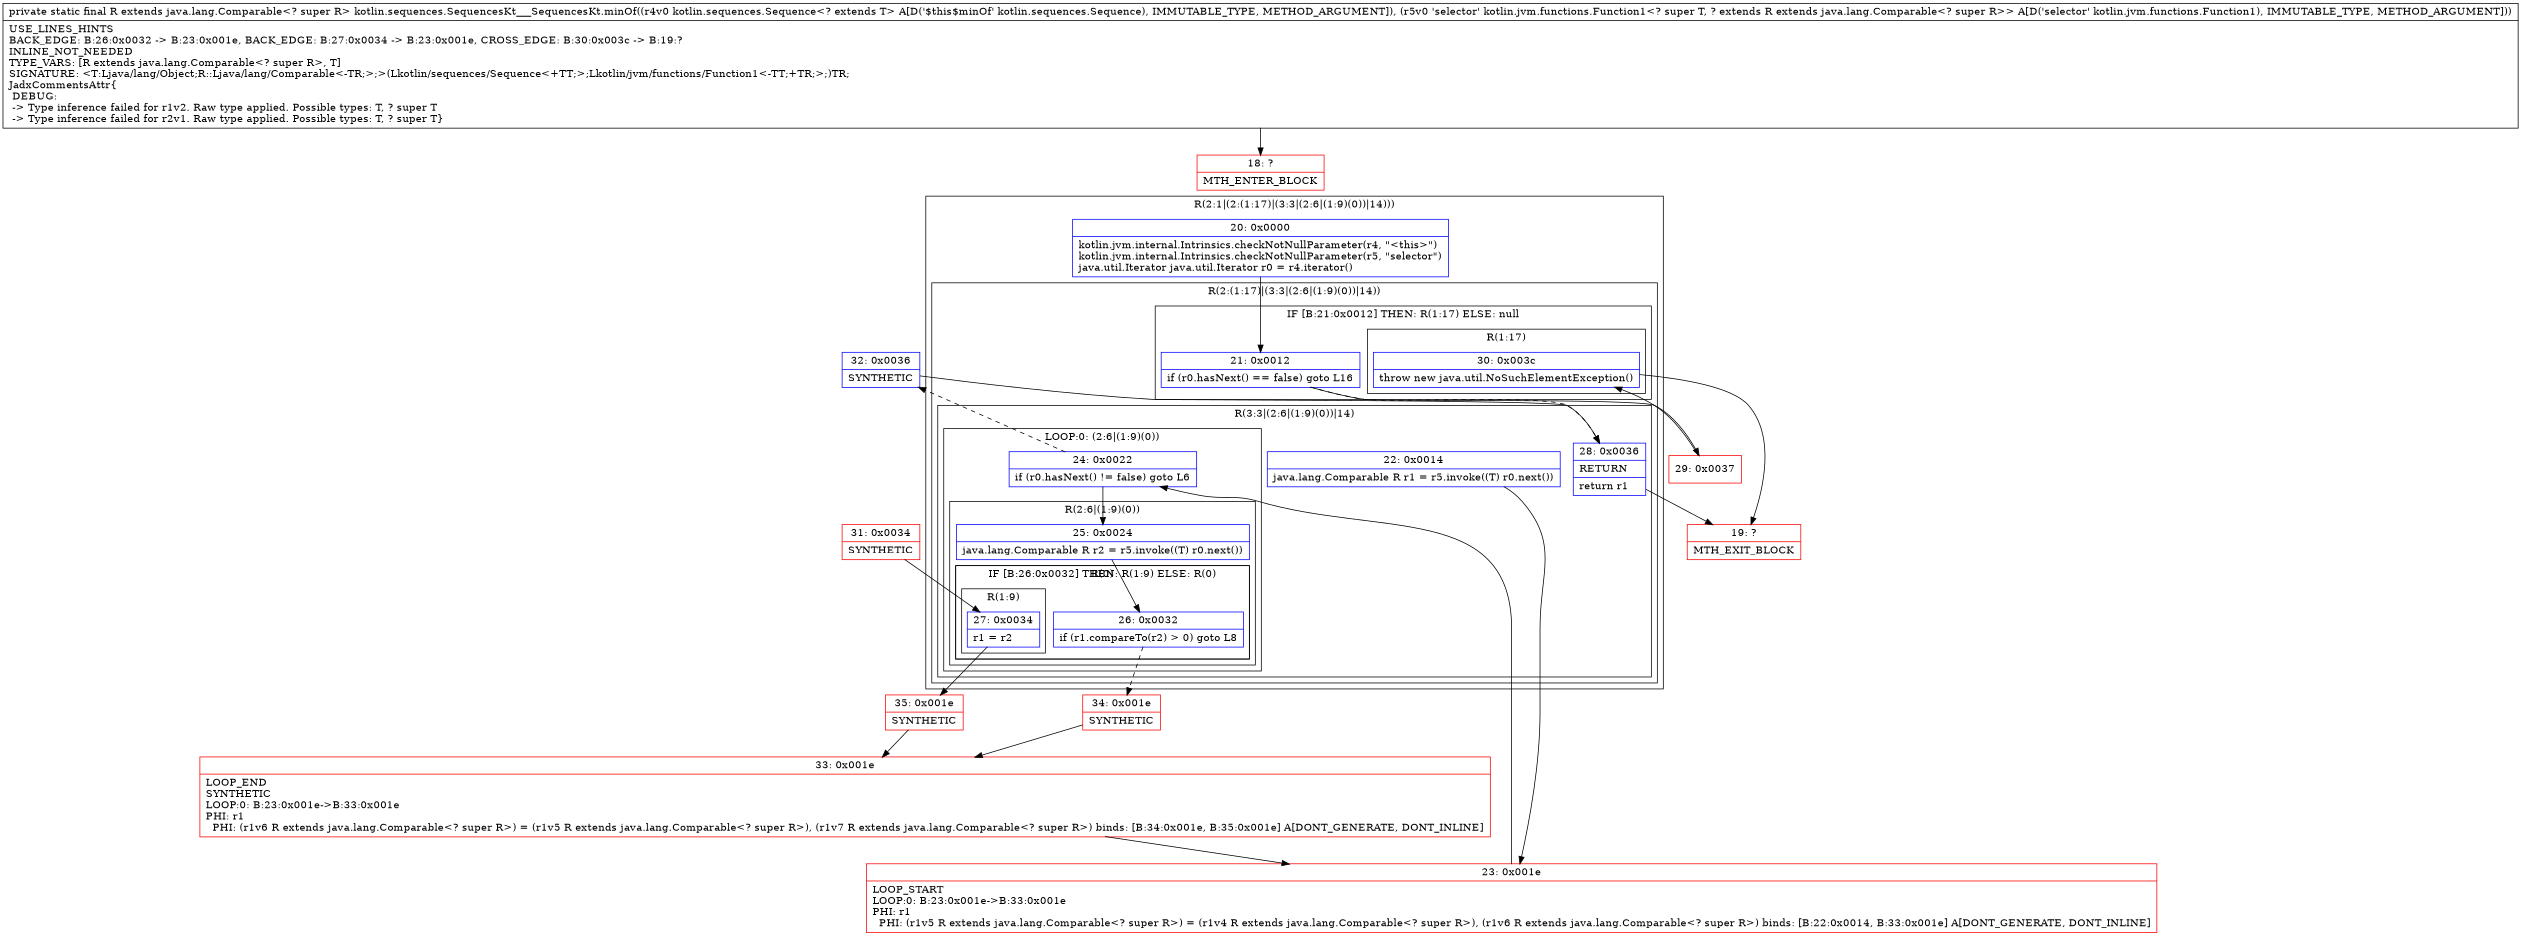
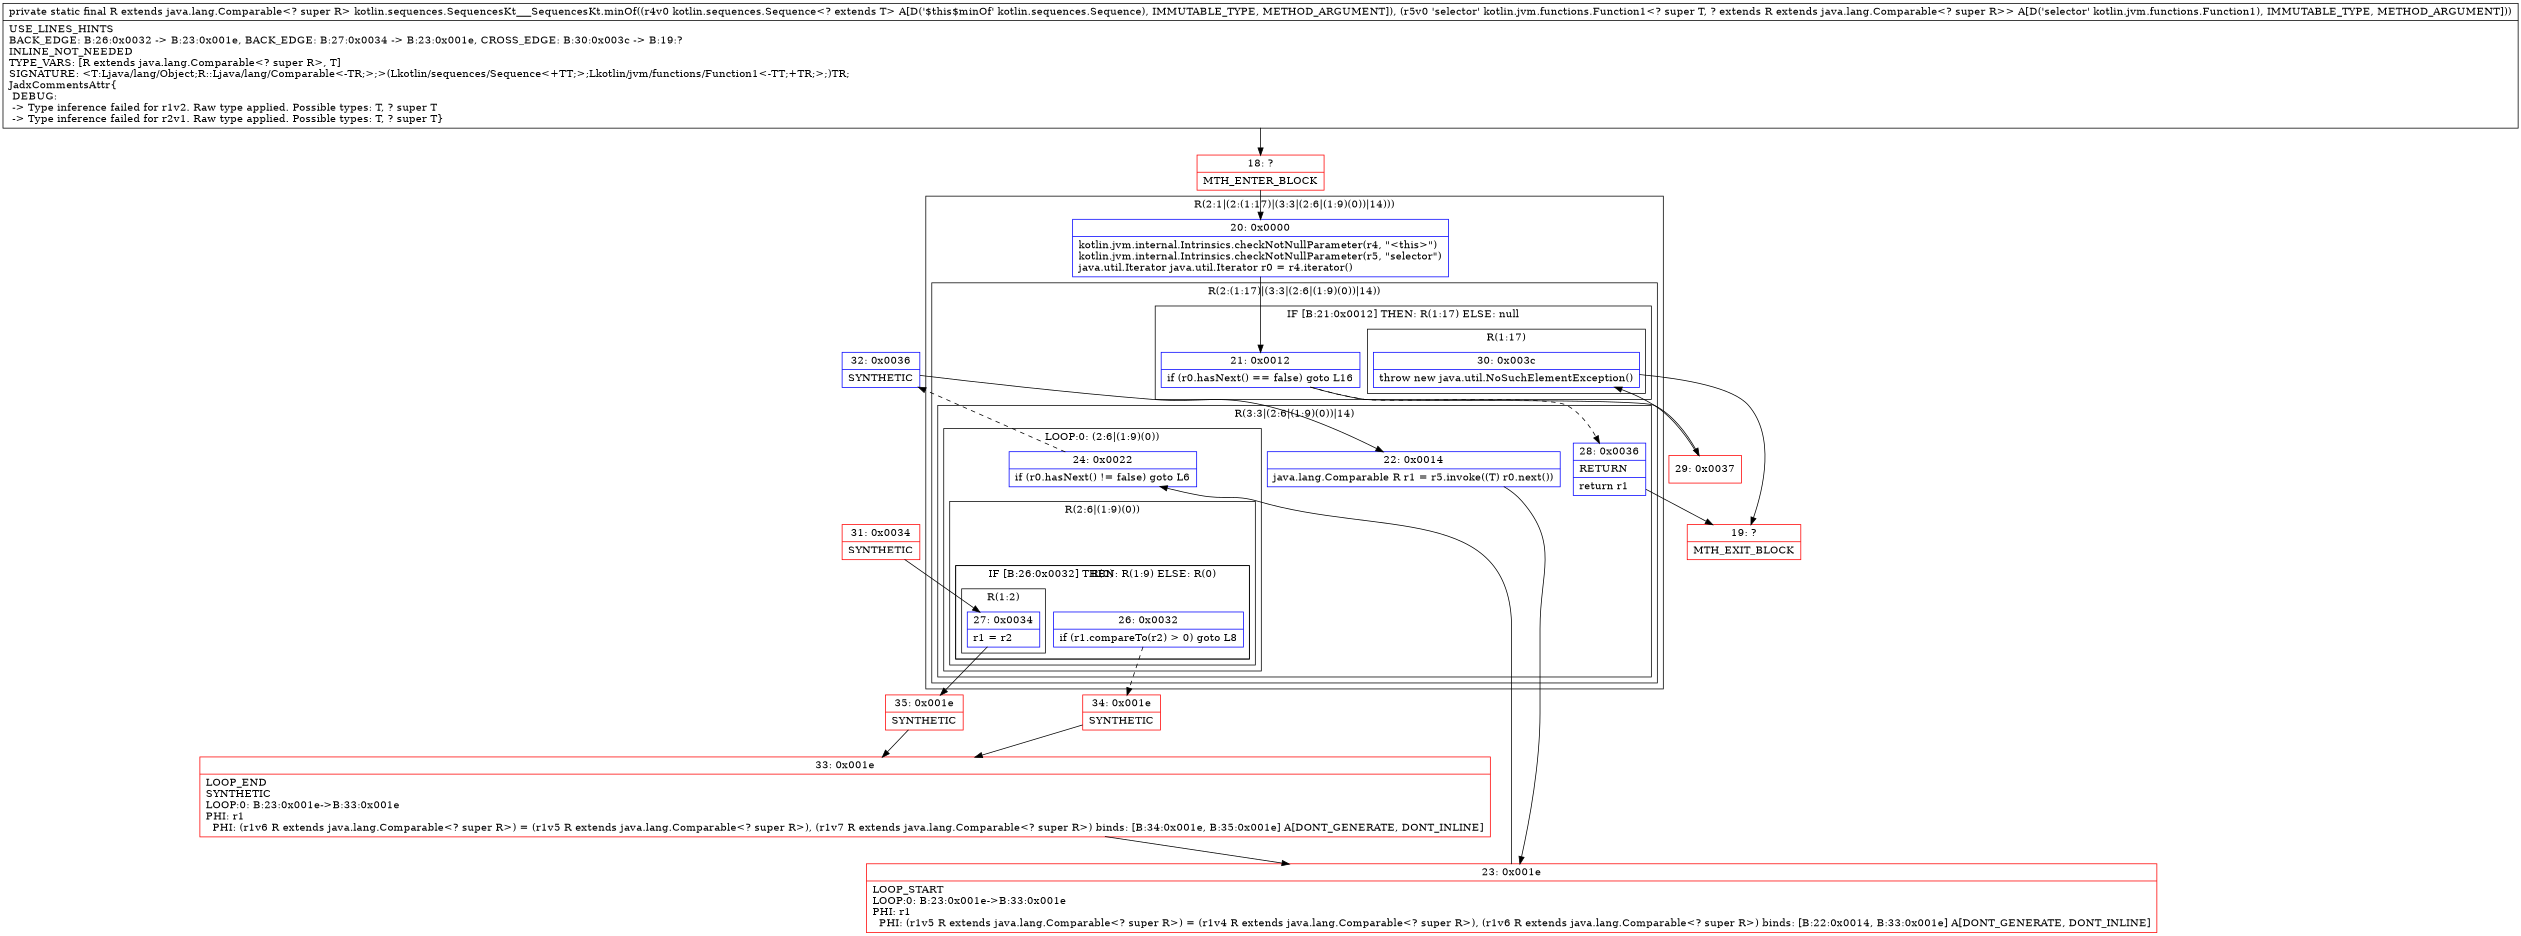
none -> (1261, 201)
(1144, 399) -> (1140, 398)
(1103, 542) -> none
(1004, 597) -> (1004, 597)
